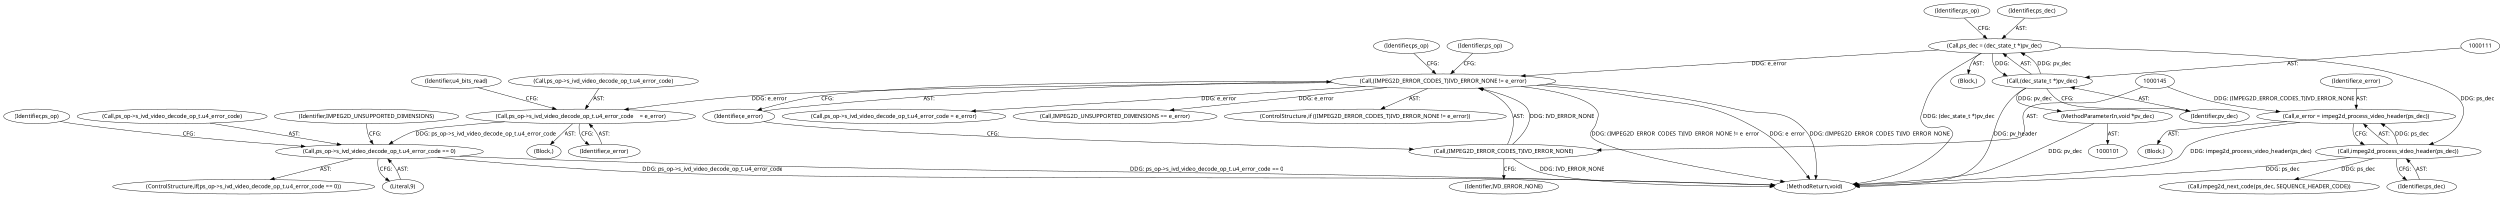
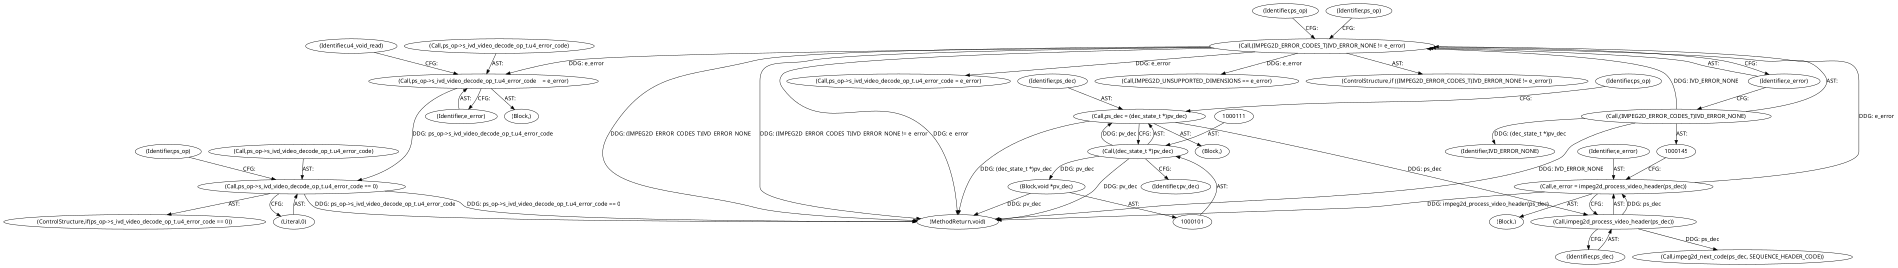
(1732, 63) -> (1775, 58)
(2003, 64) -> (1146, 134)
(456, 81) -> (351, 46)
(2284, 99) -> (1655, 169)
(2132, 100) -> (1214, 179)
(367, 116) -> none
(2108, 116) -> (1047, 187)
(2016, 134) -> (1120, 187)
(1886, 145) -> (1676, 132)
(1511, 169) -> (1530, 134)
(2105, 177) -> none
(403, 187) -> (294, 222)
